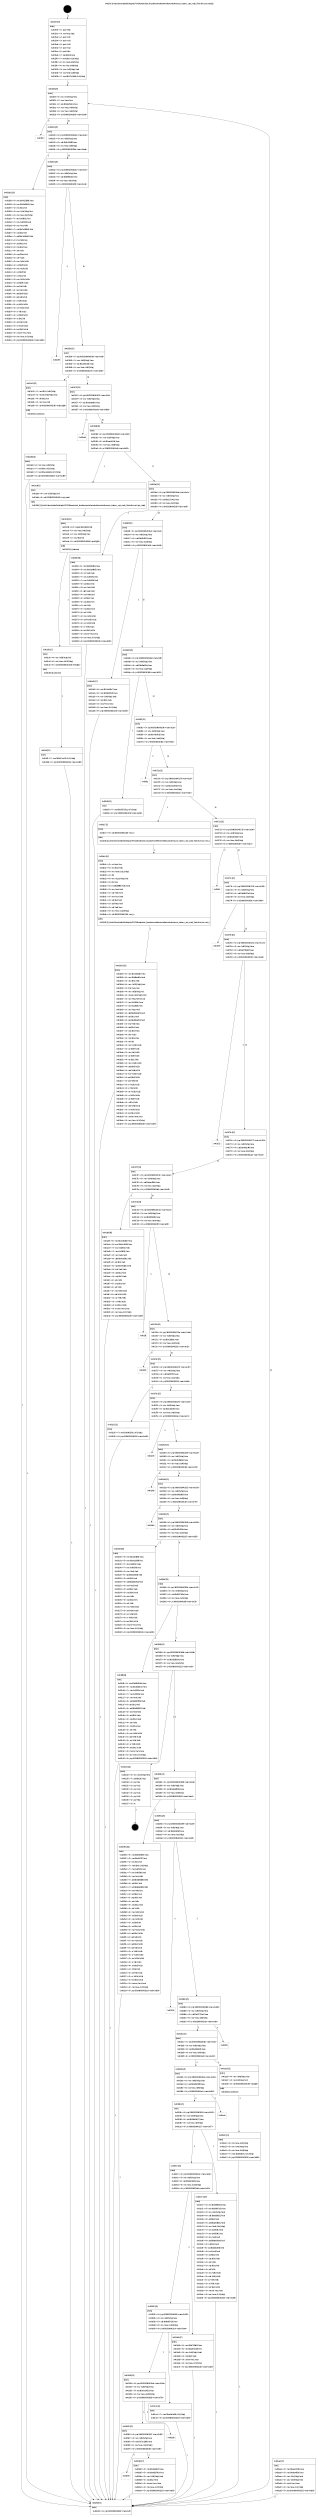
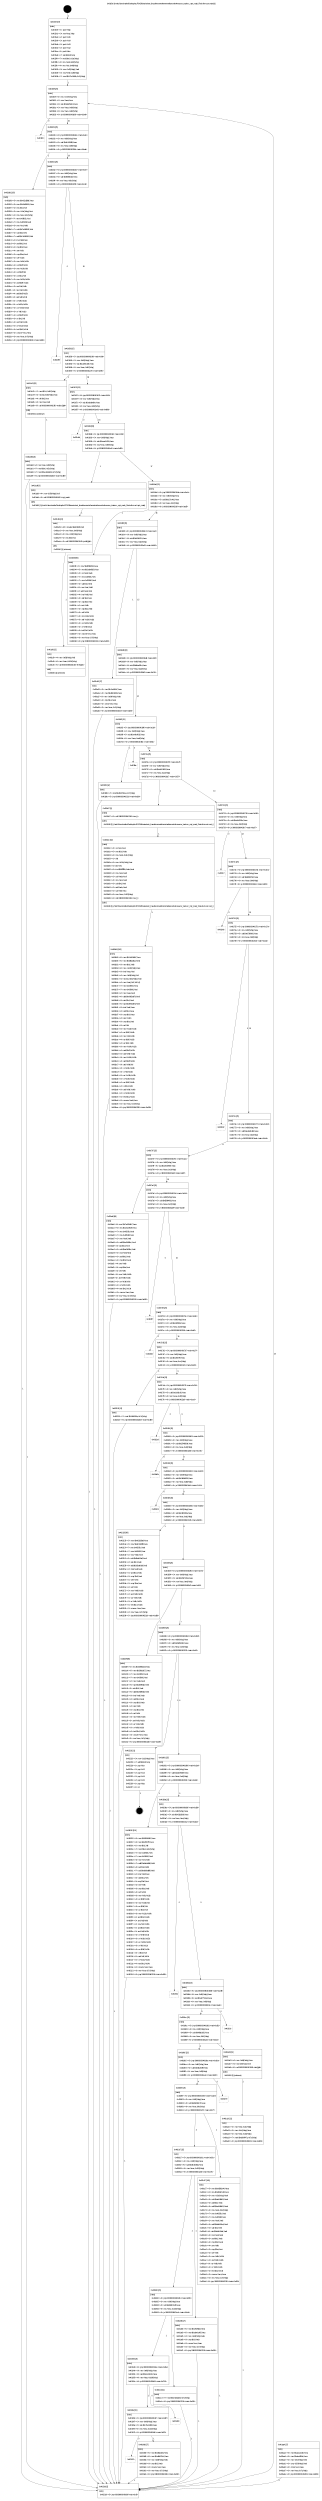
(129, 736) -> (125, 763)
(61, 756) -> none
